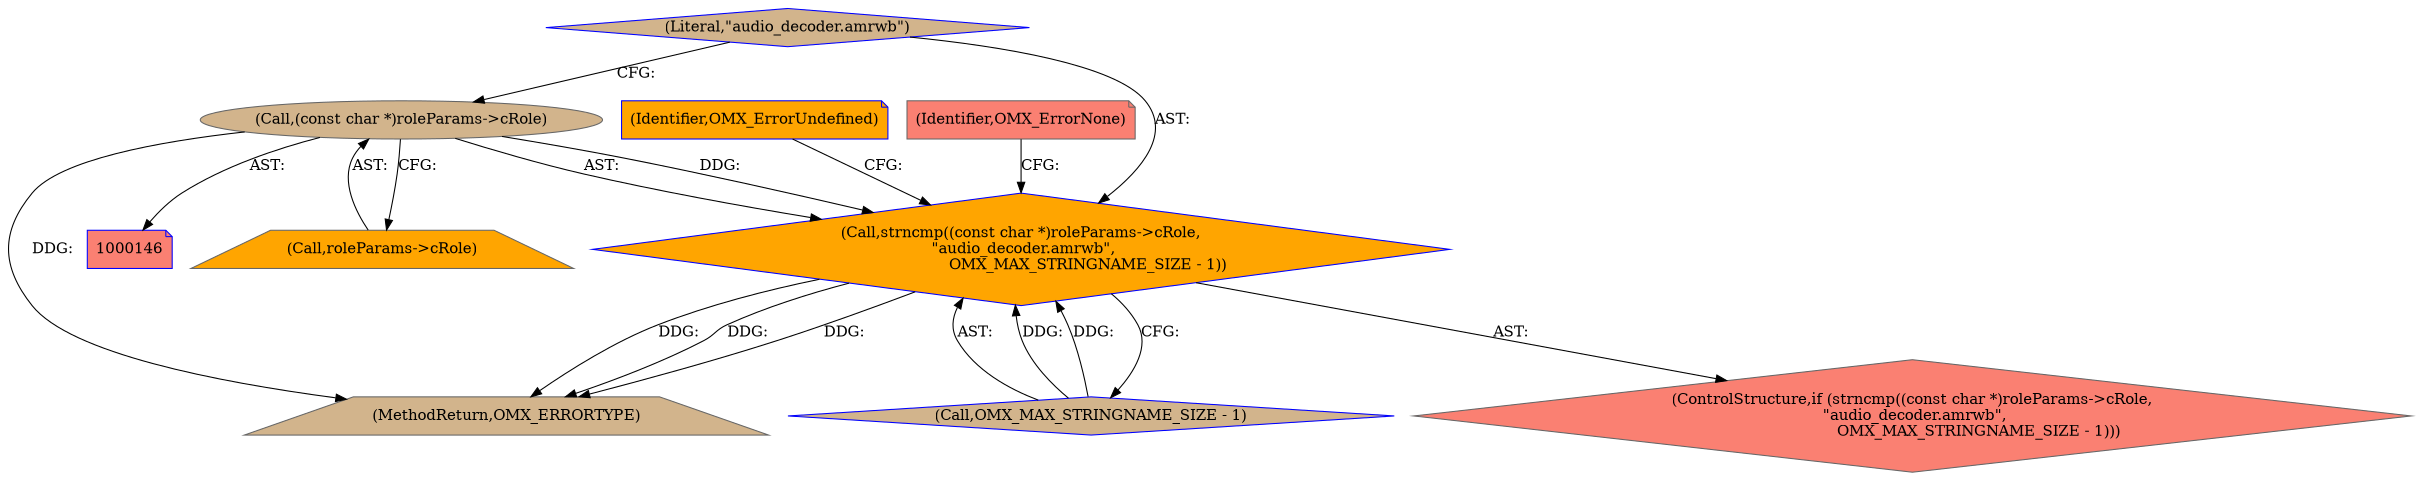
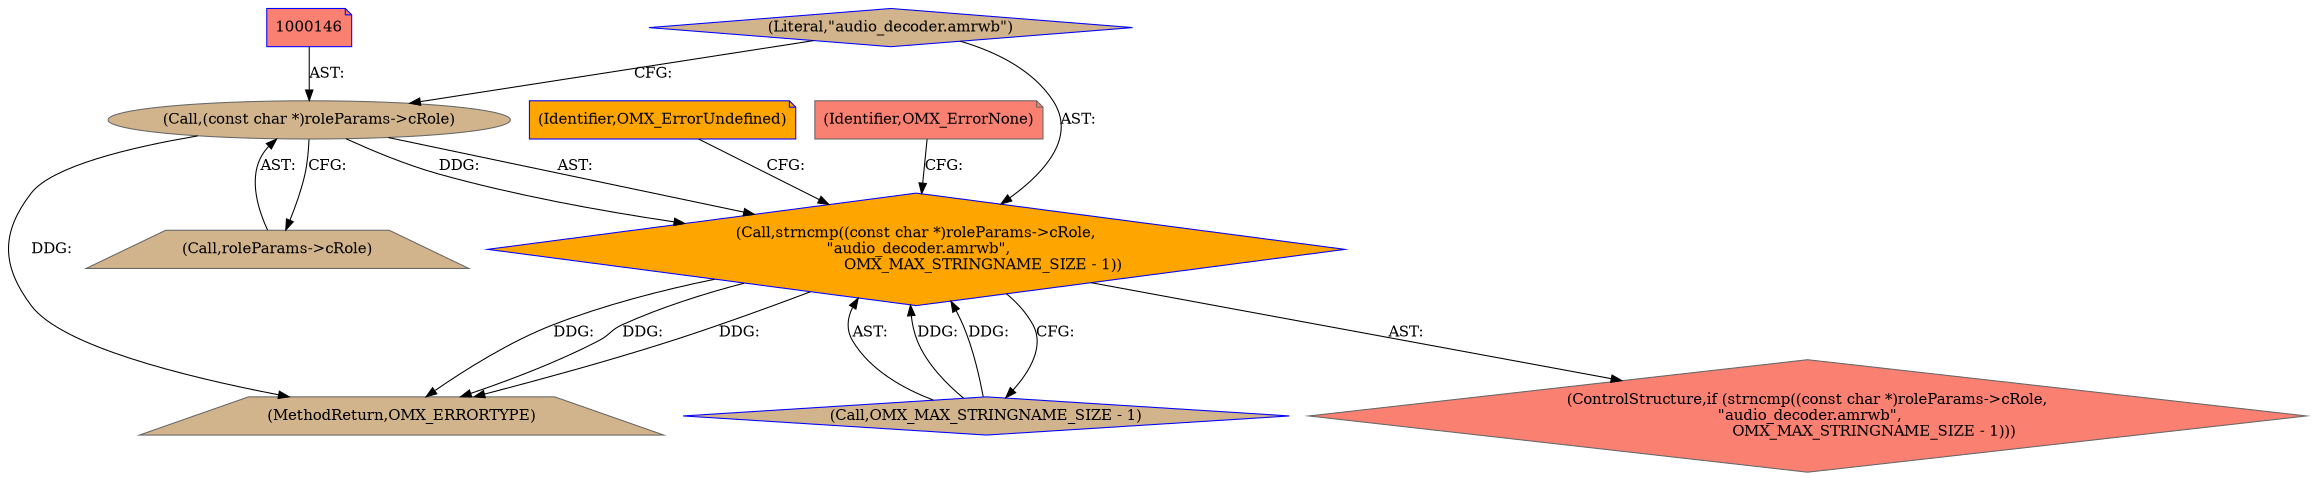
(229, 168) -> (309, 68)
(382, 249) -> (277, 249)
